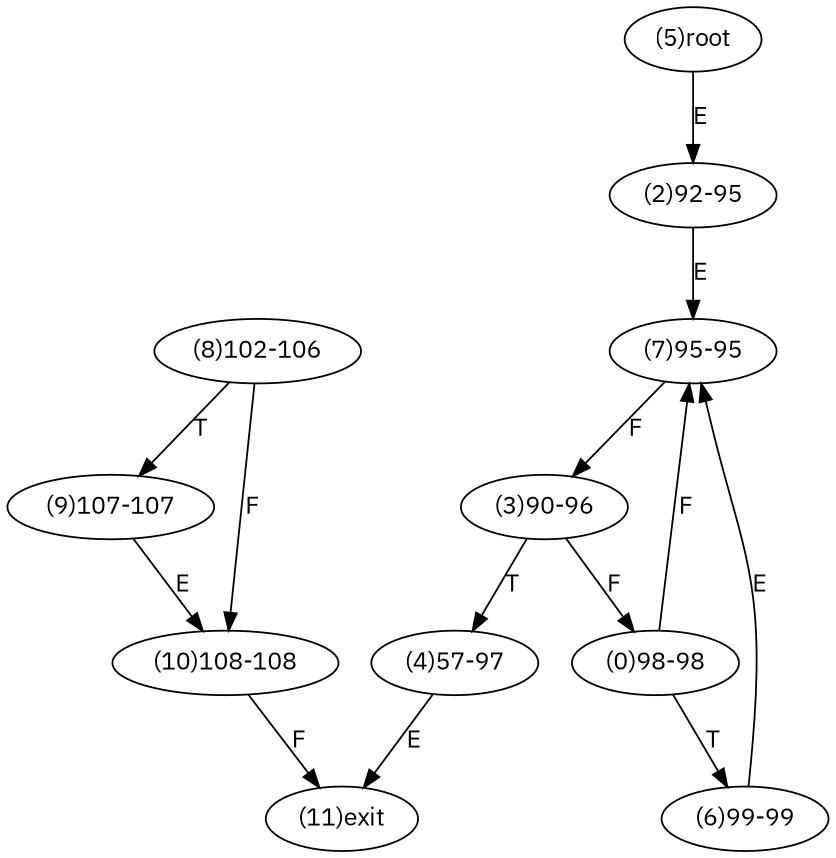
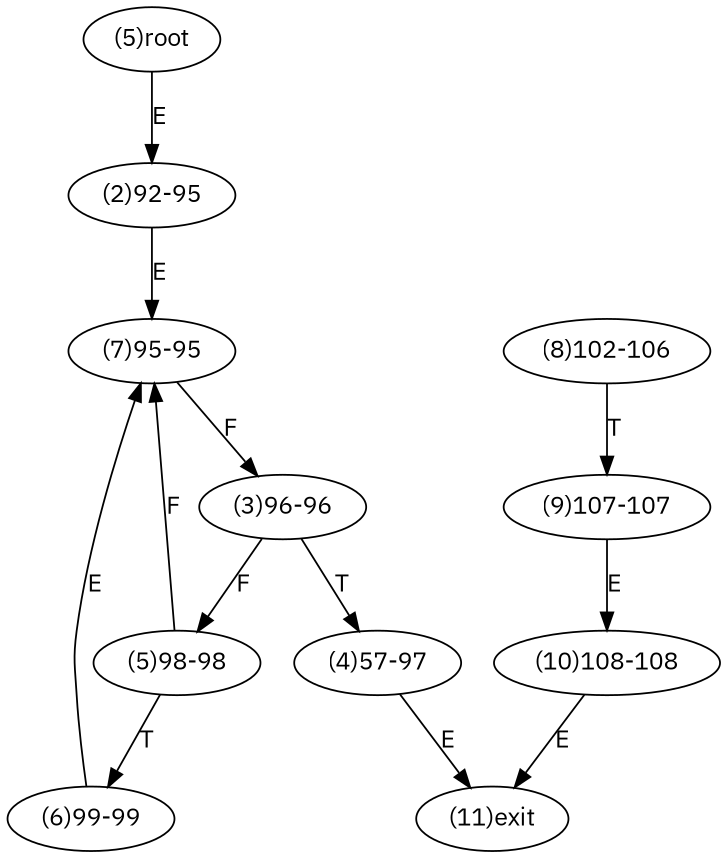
(243, 498) -> none
(544, 507) -> (283, 507)
(655, 663) -> (177, 663)
(299, 741) -> (563, 741)
